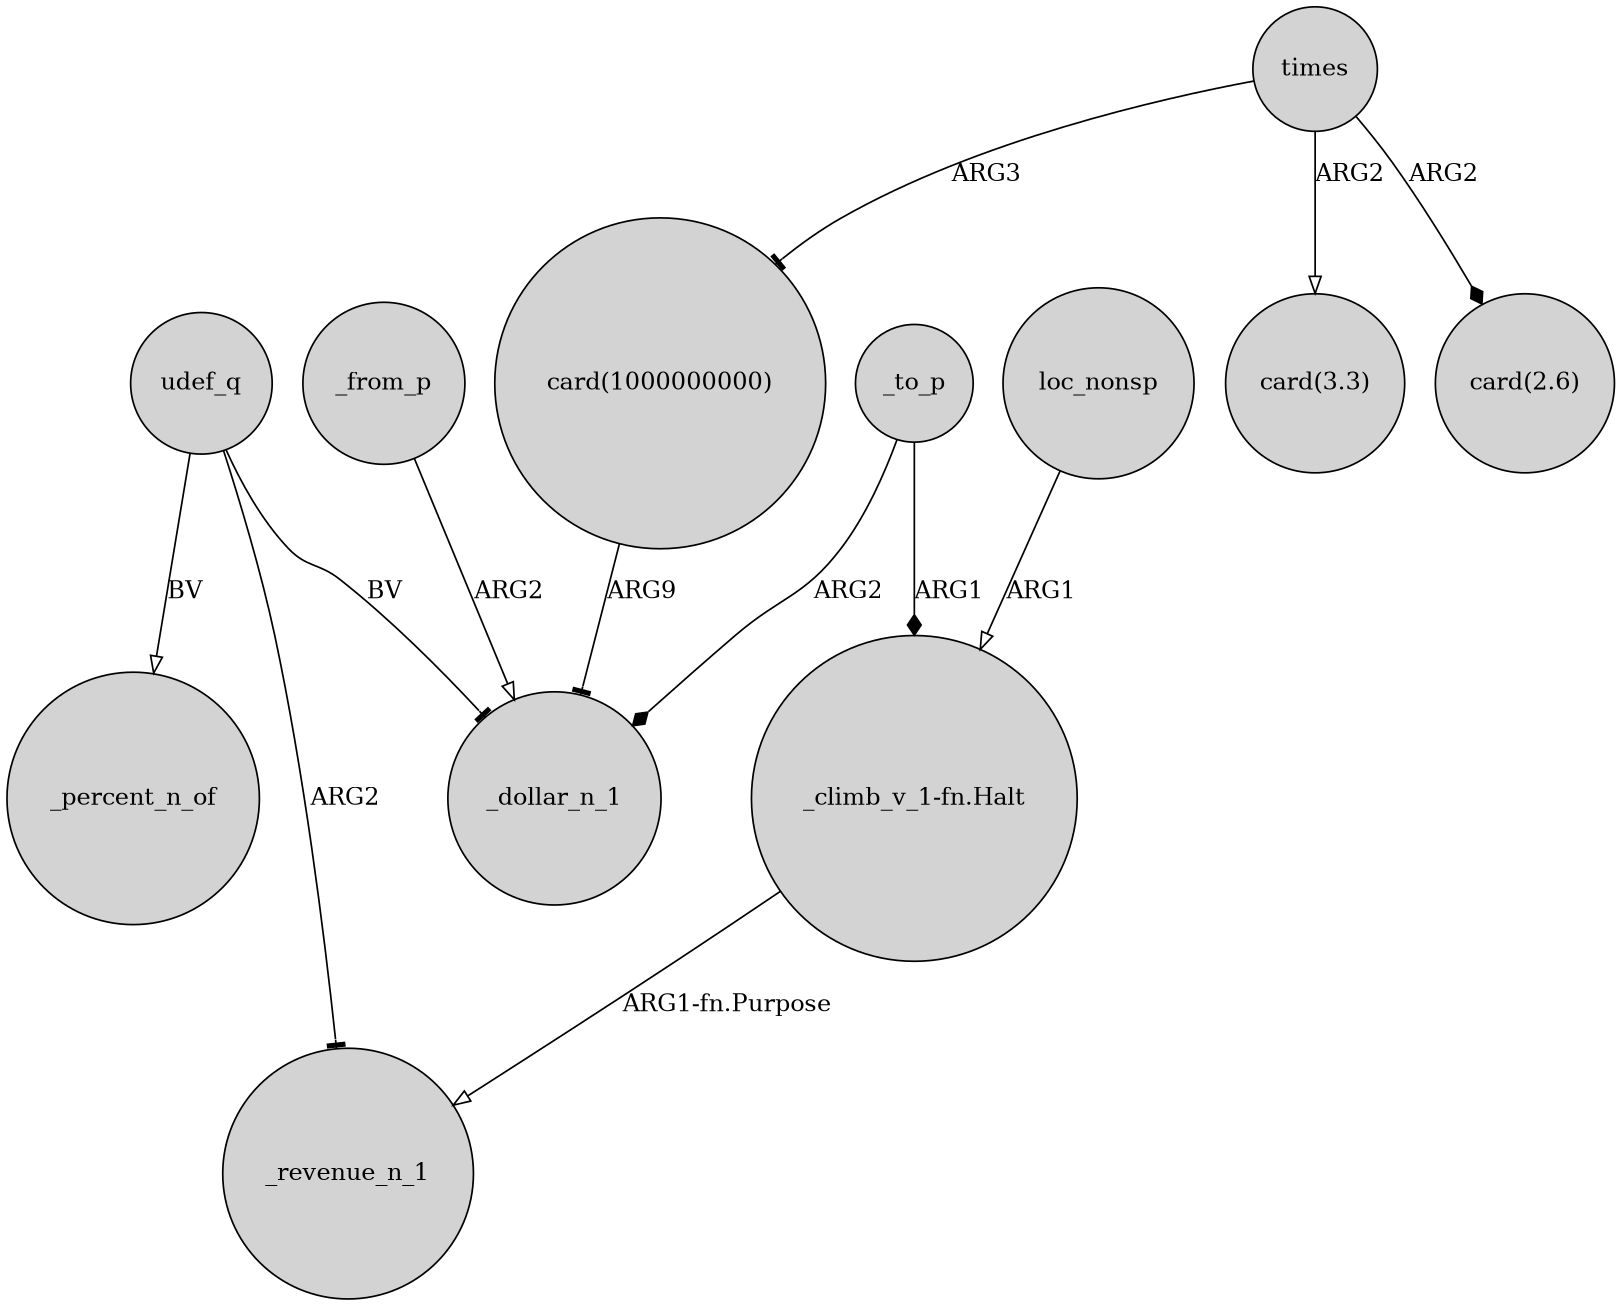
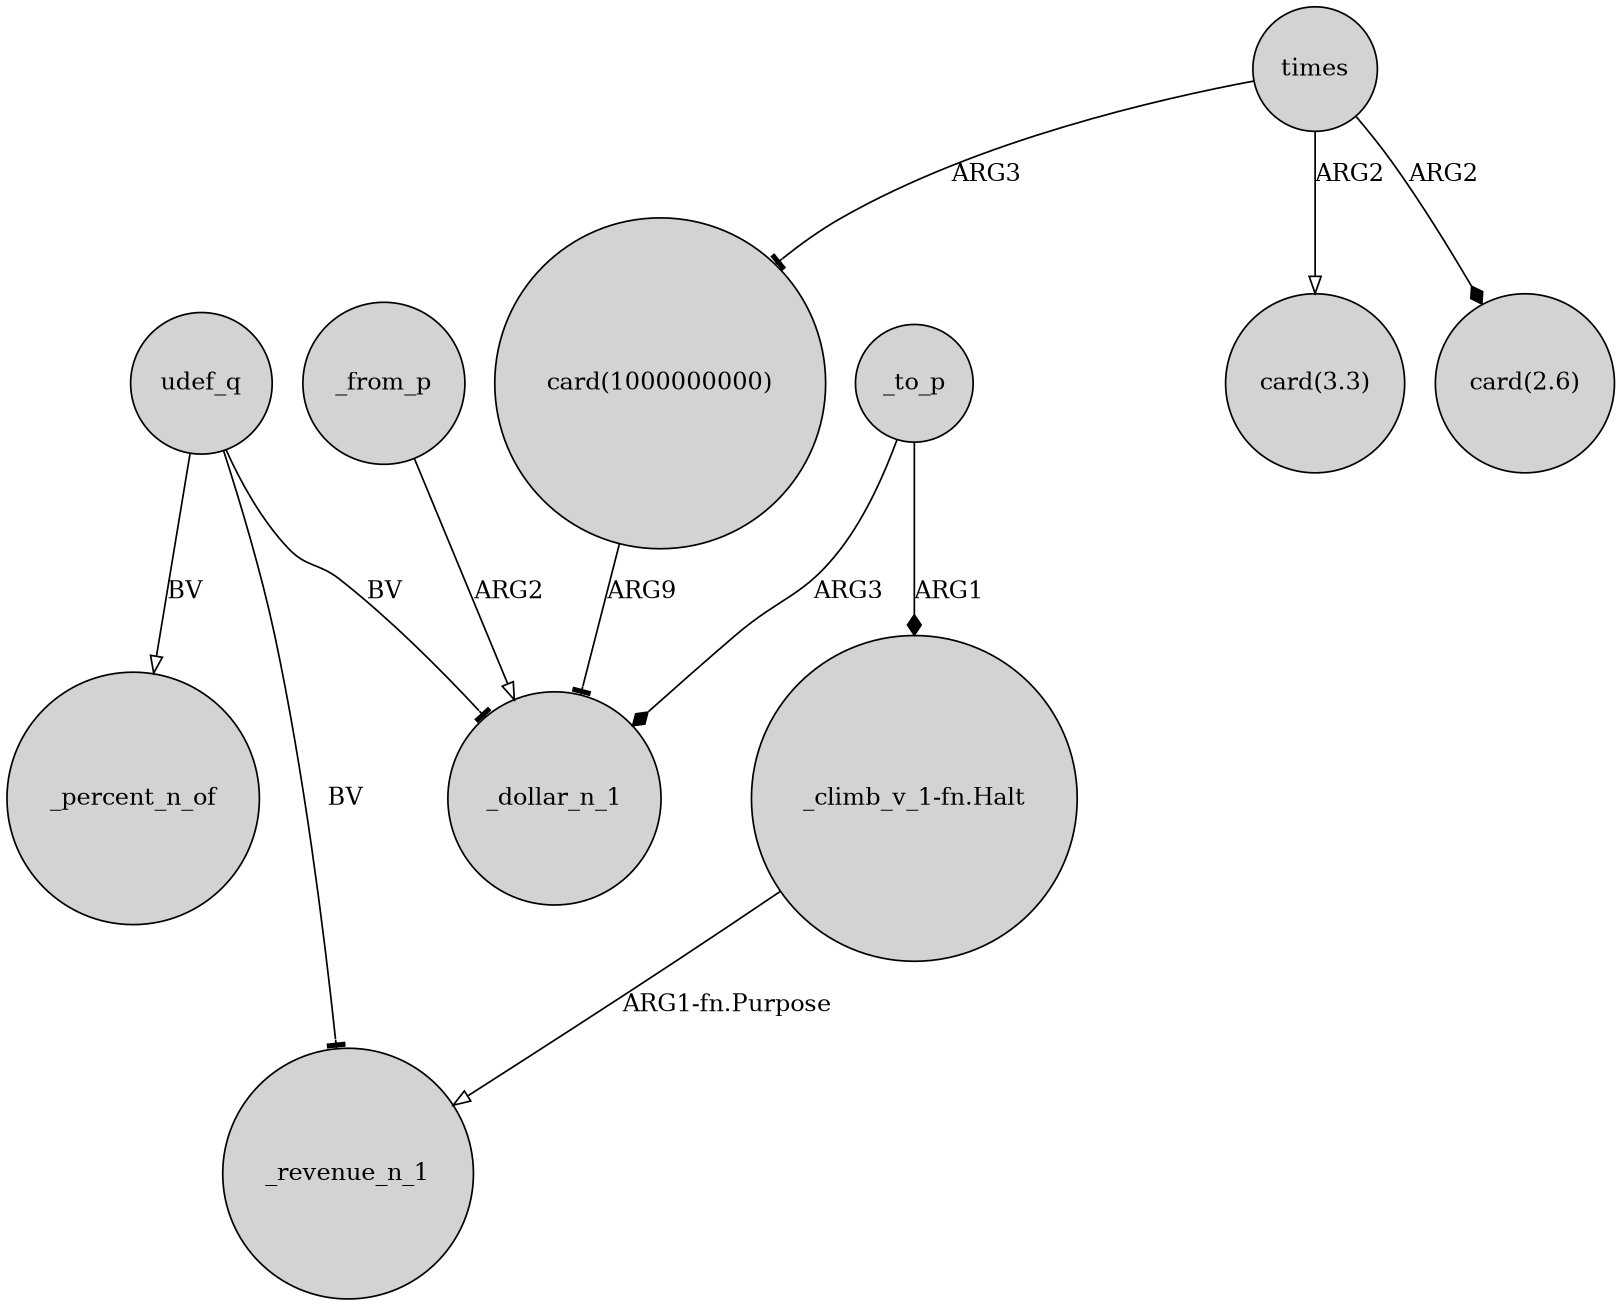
(1099, 383) -> none
(849, 592) -> (849, 592)
(346, 798) -> (346, 798)
